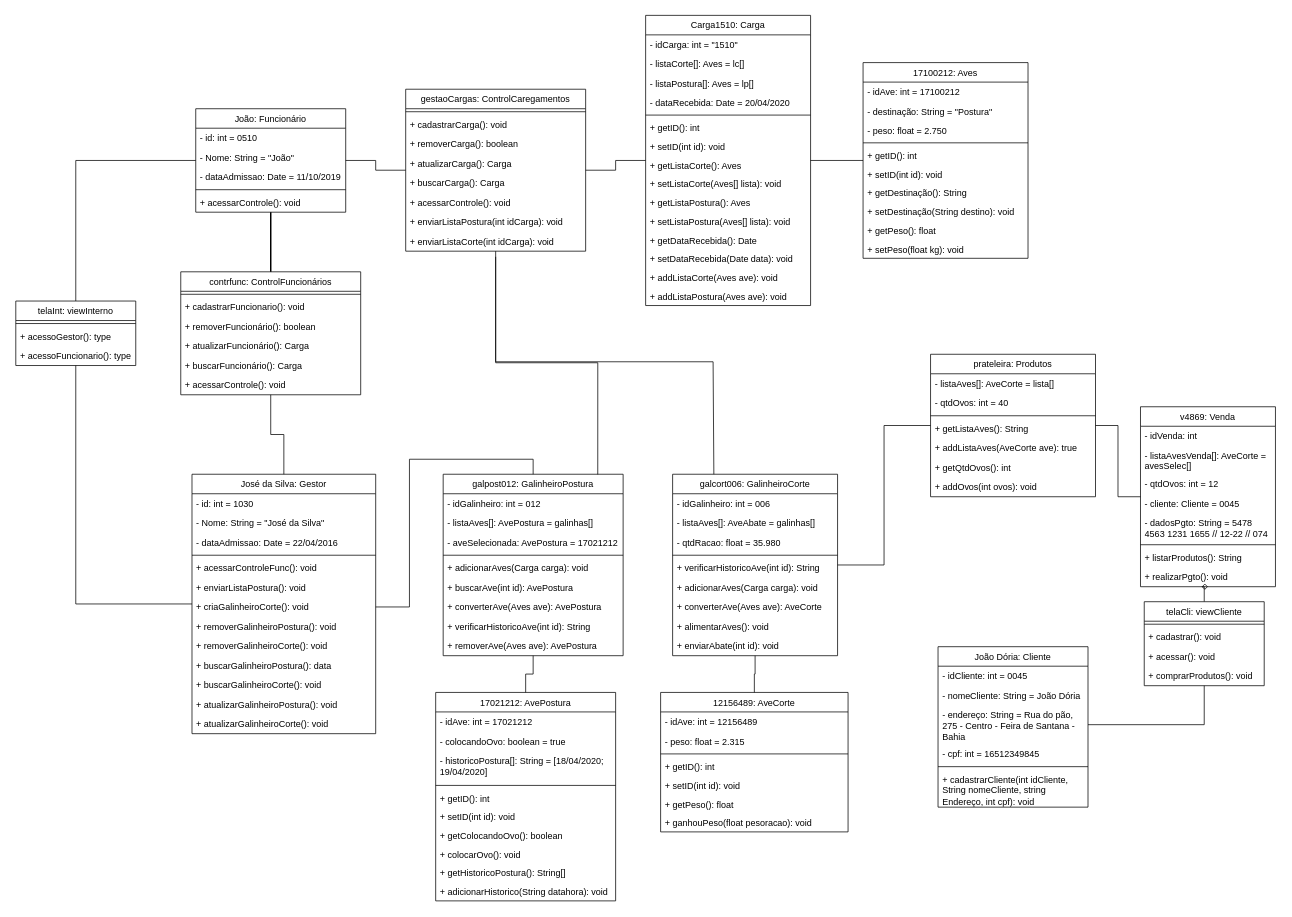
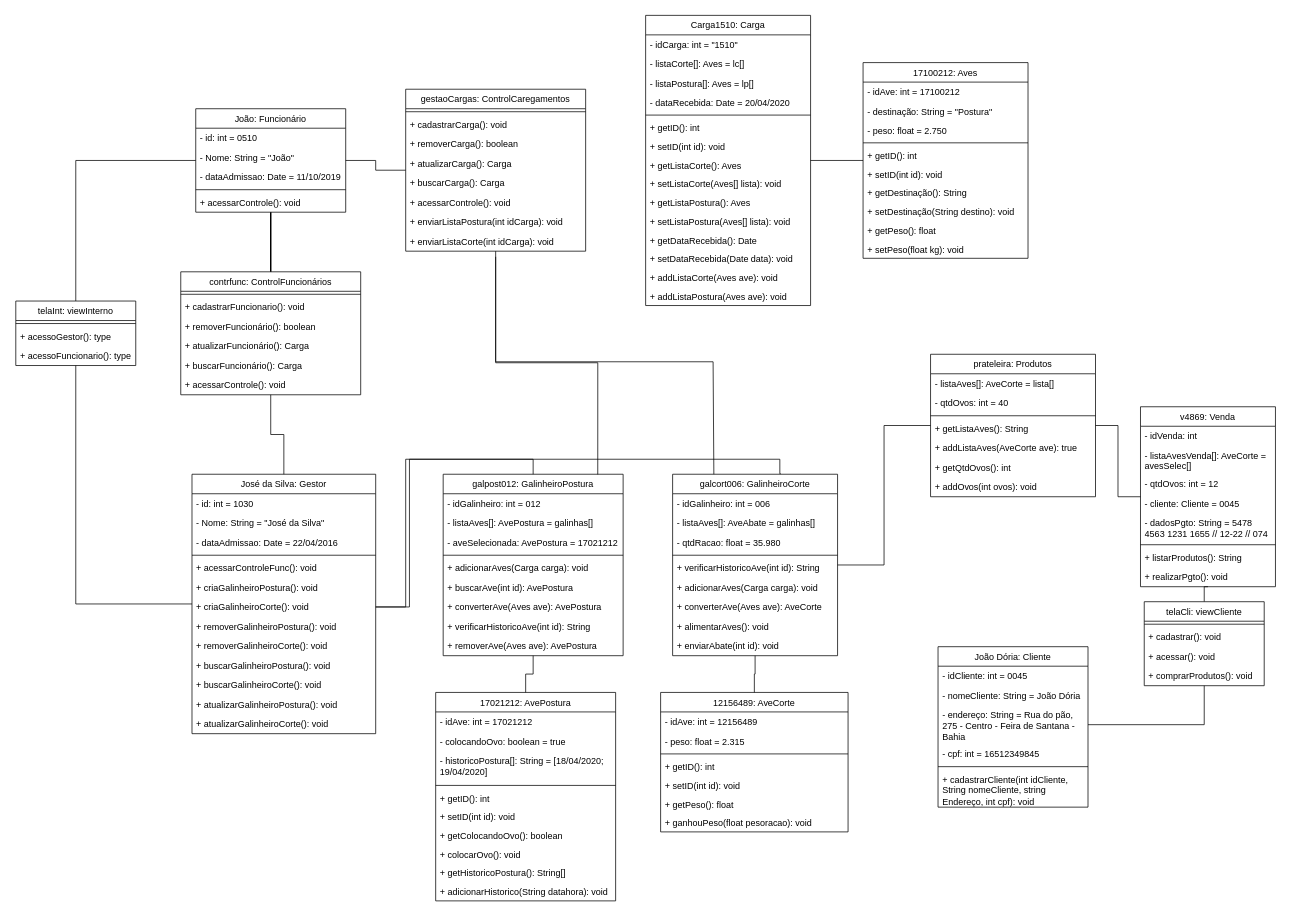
(615, 166) -> none
none -> (663, 459)
(259, 588) -> (265, 588)
(1204, 588) -> (1204, 587)
(272, 666) -> (271, 666)
